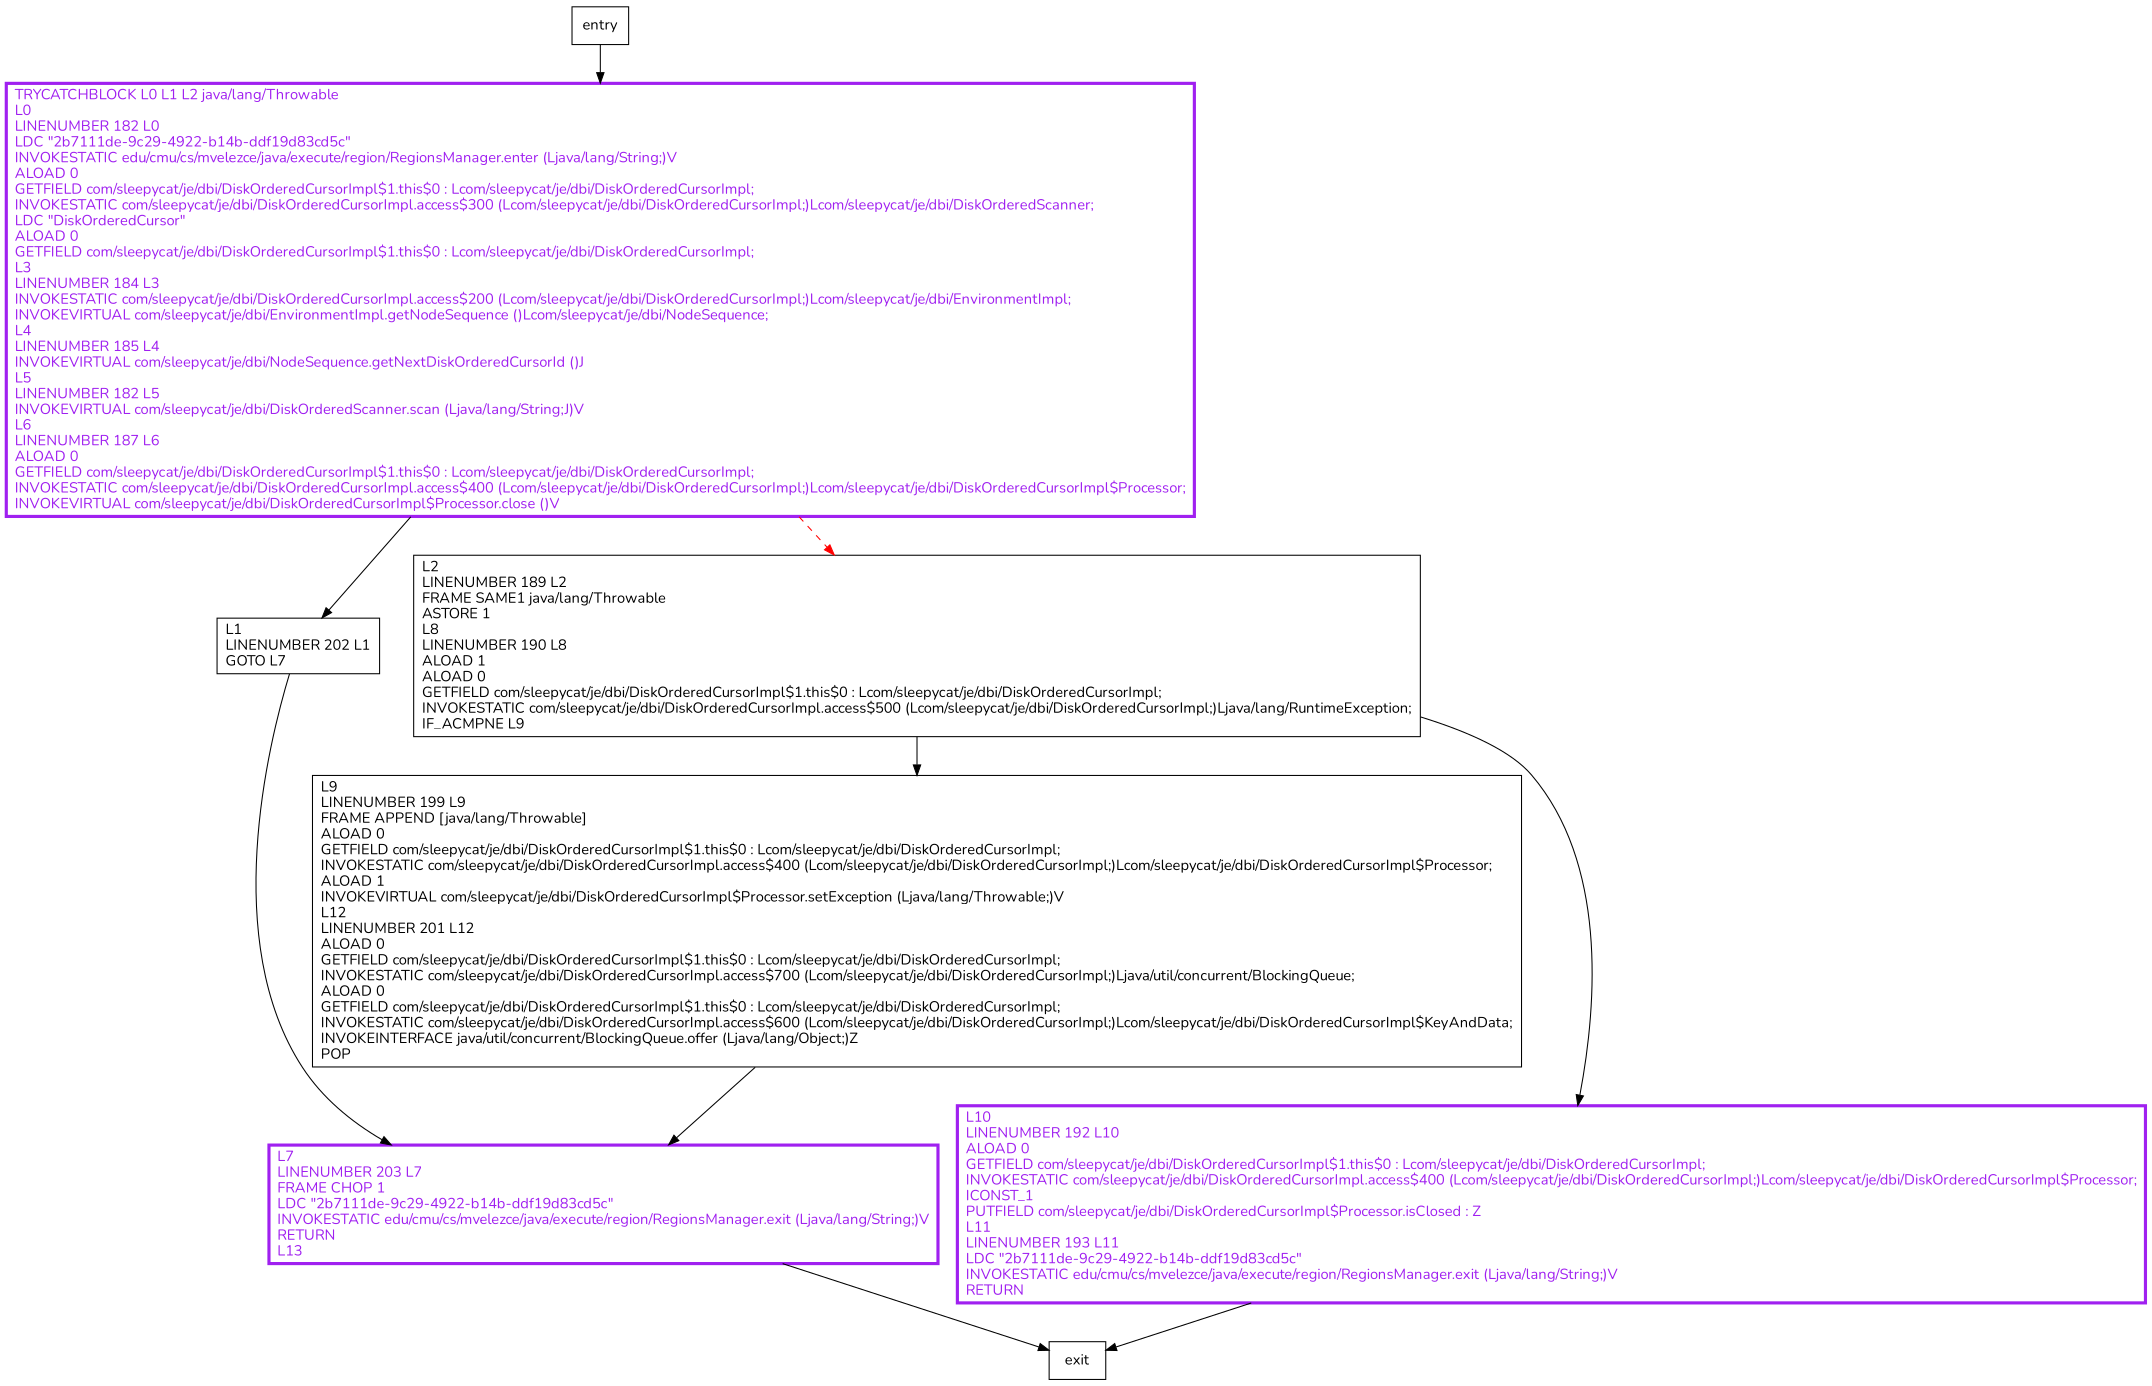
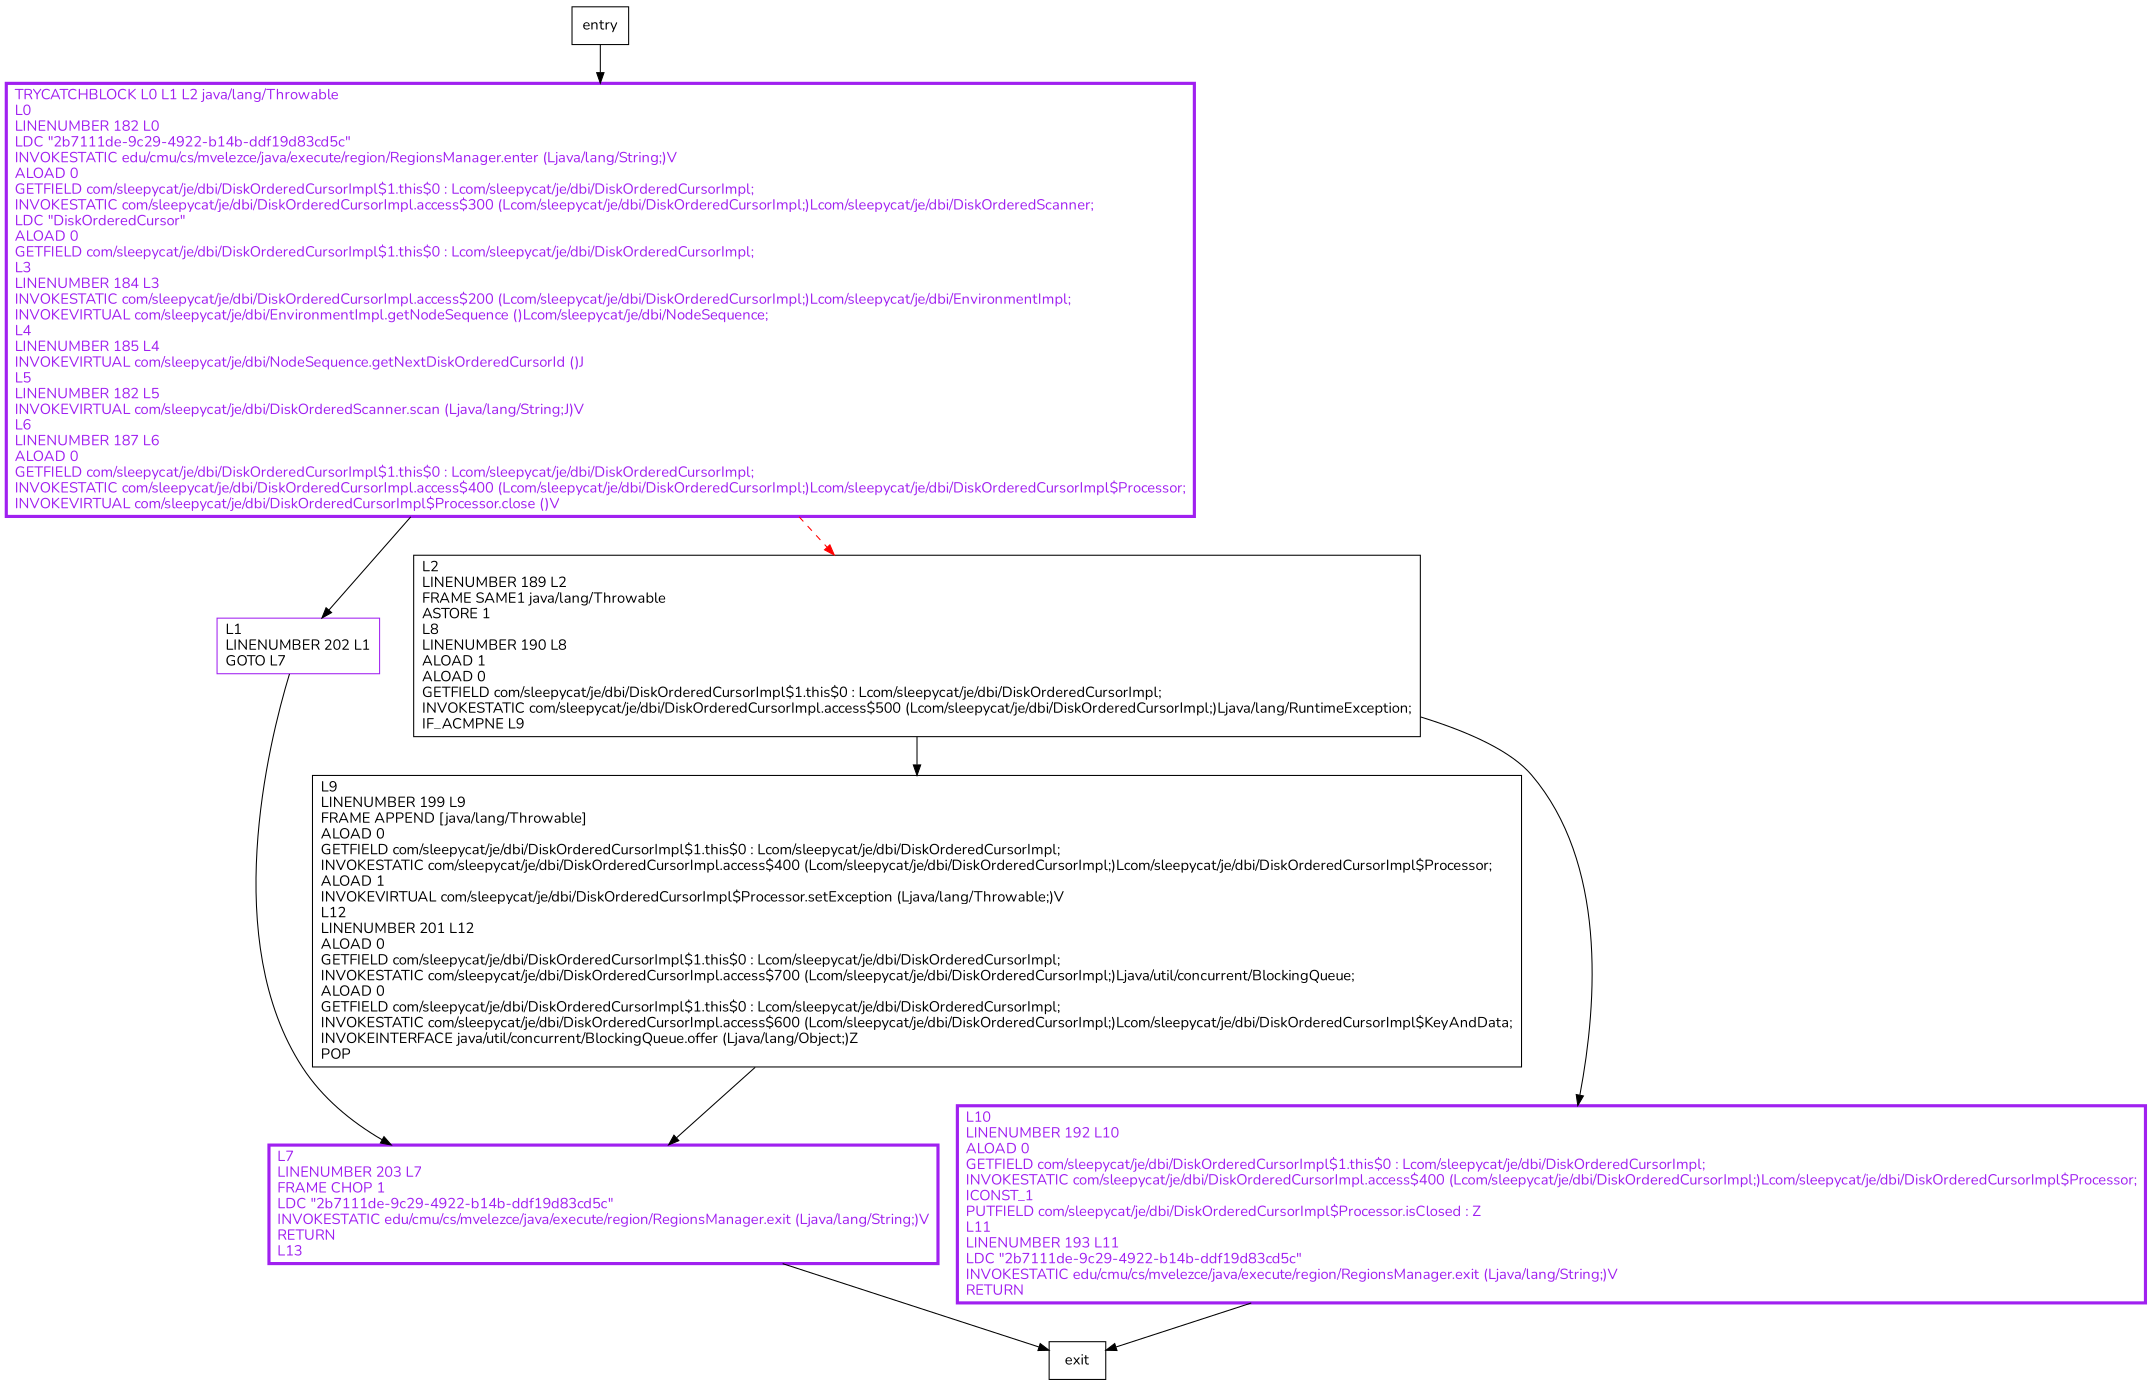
(298, 646) -> (298, 646)
